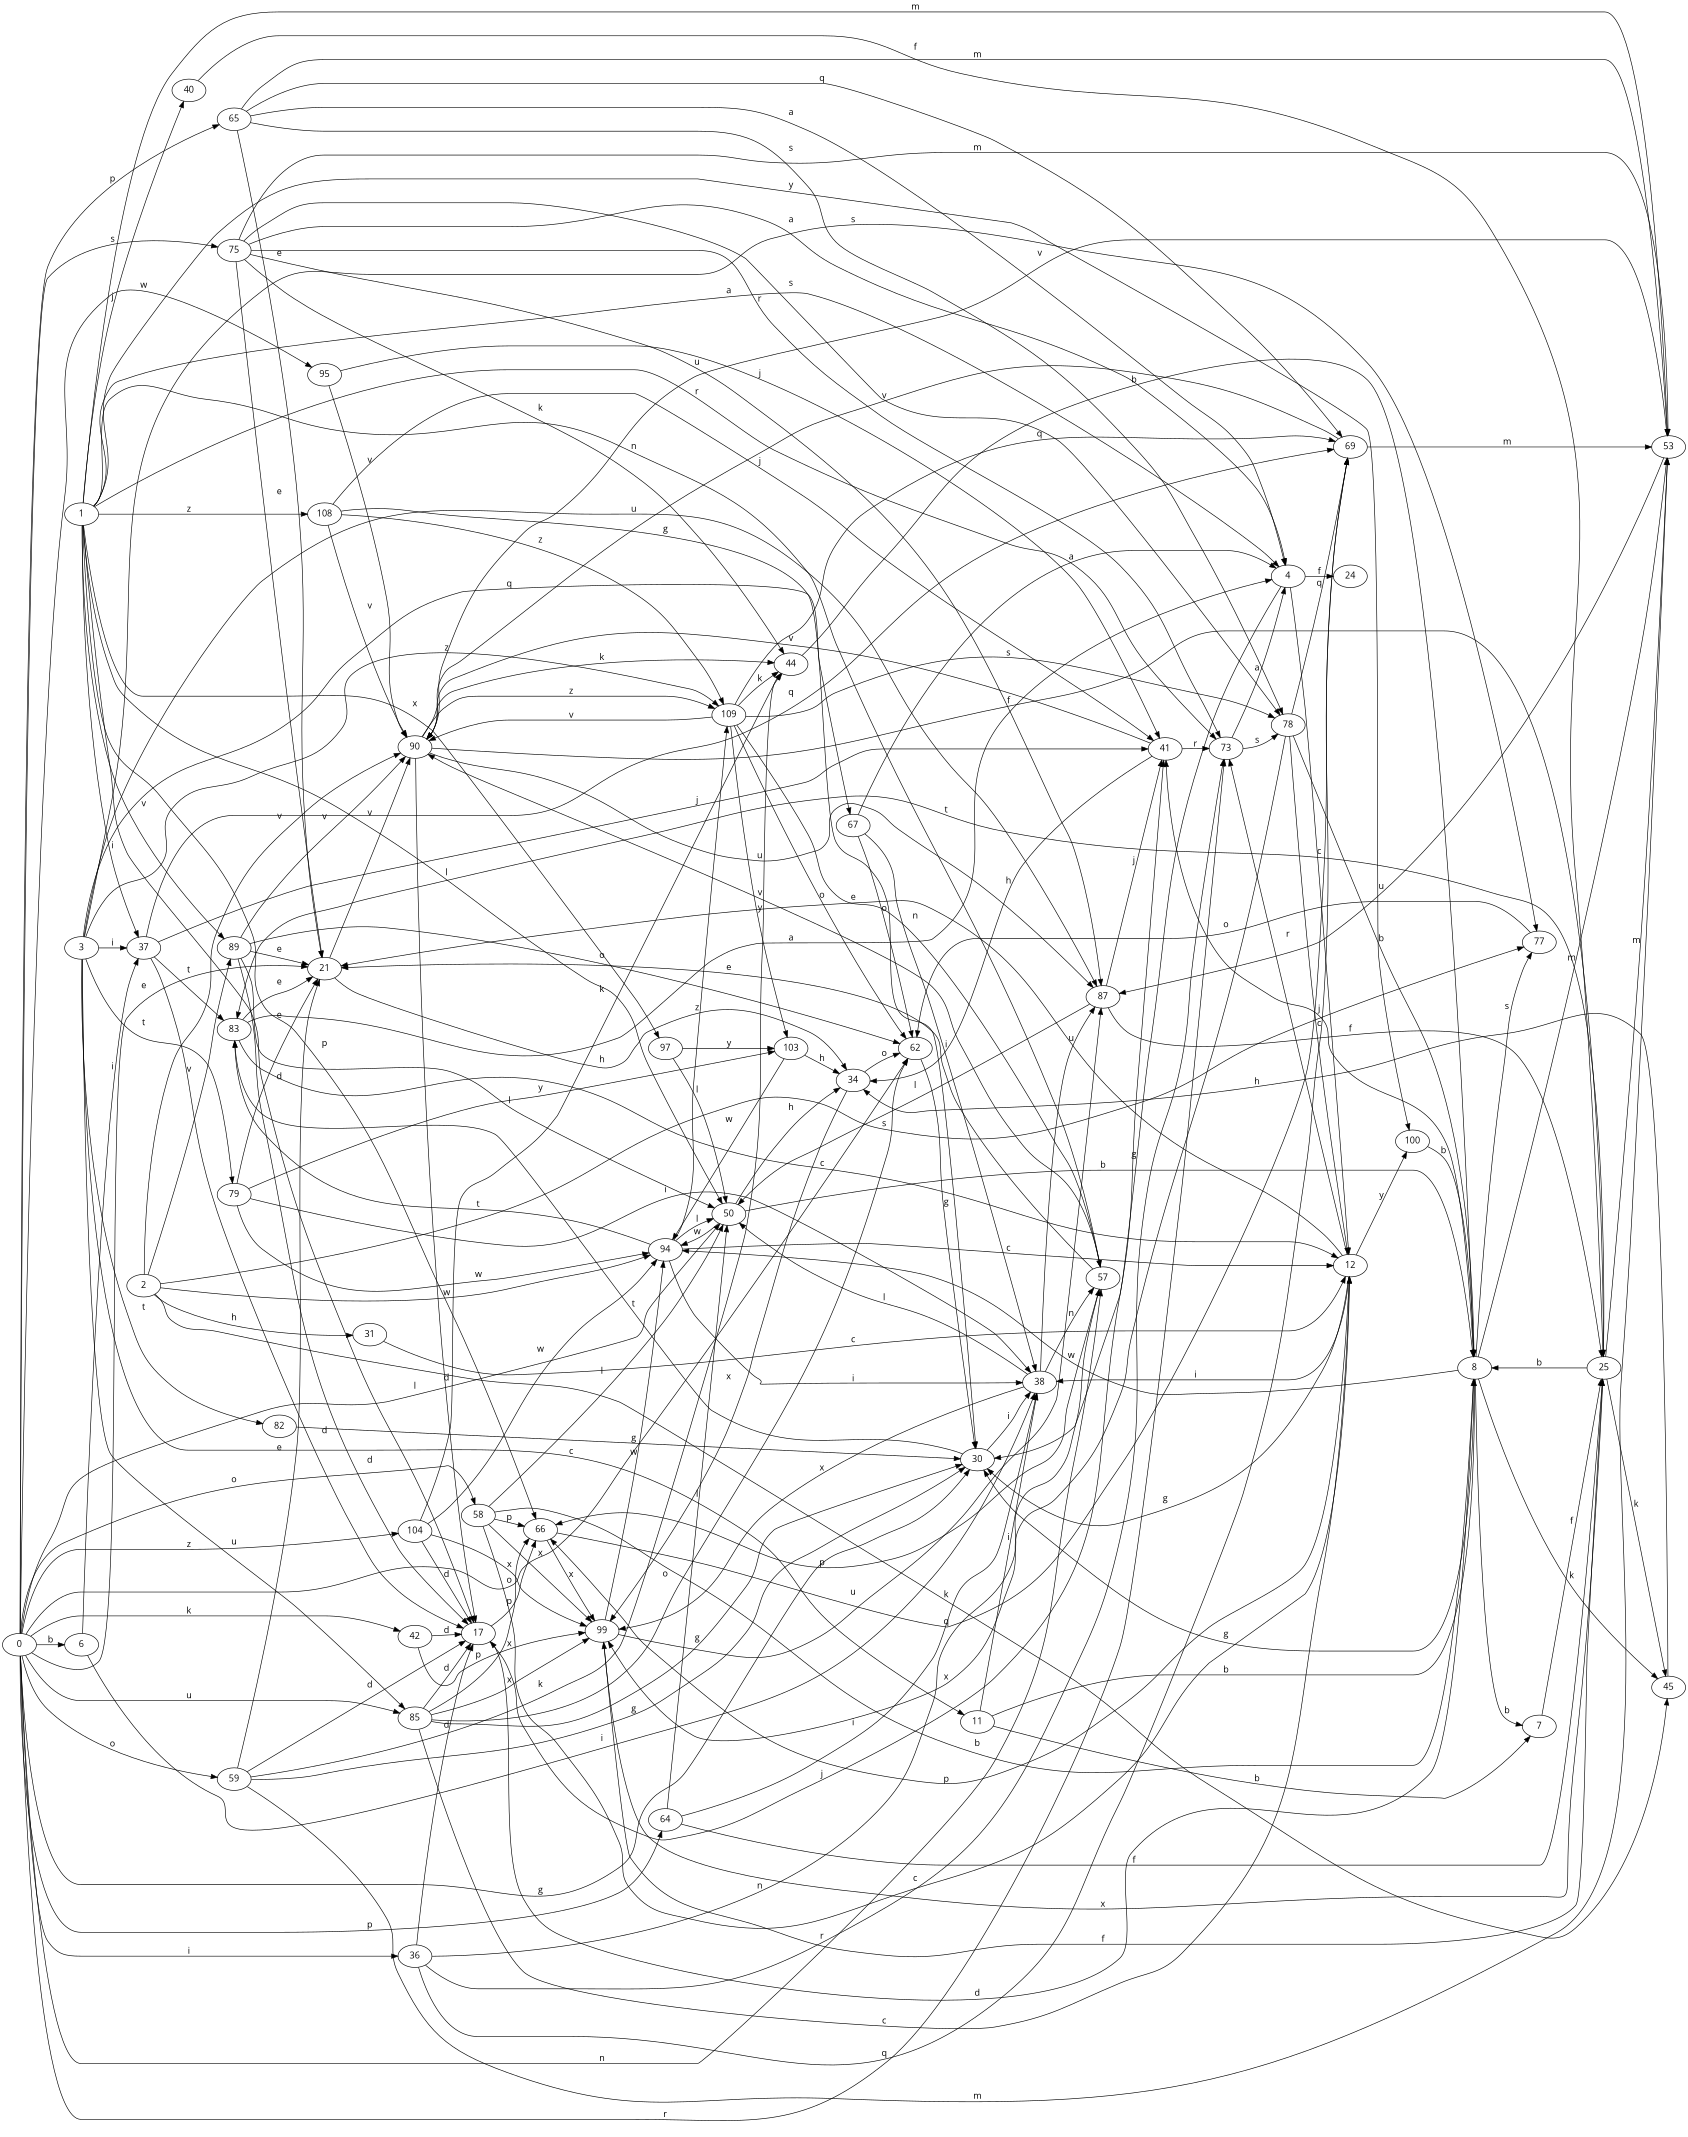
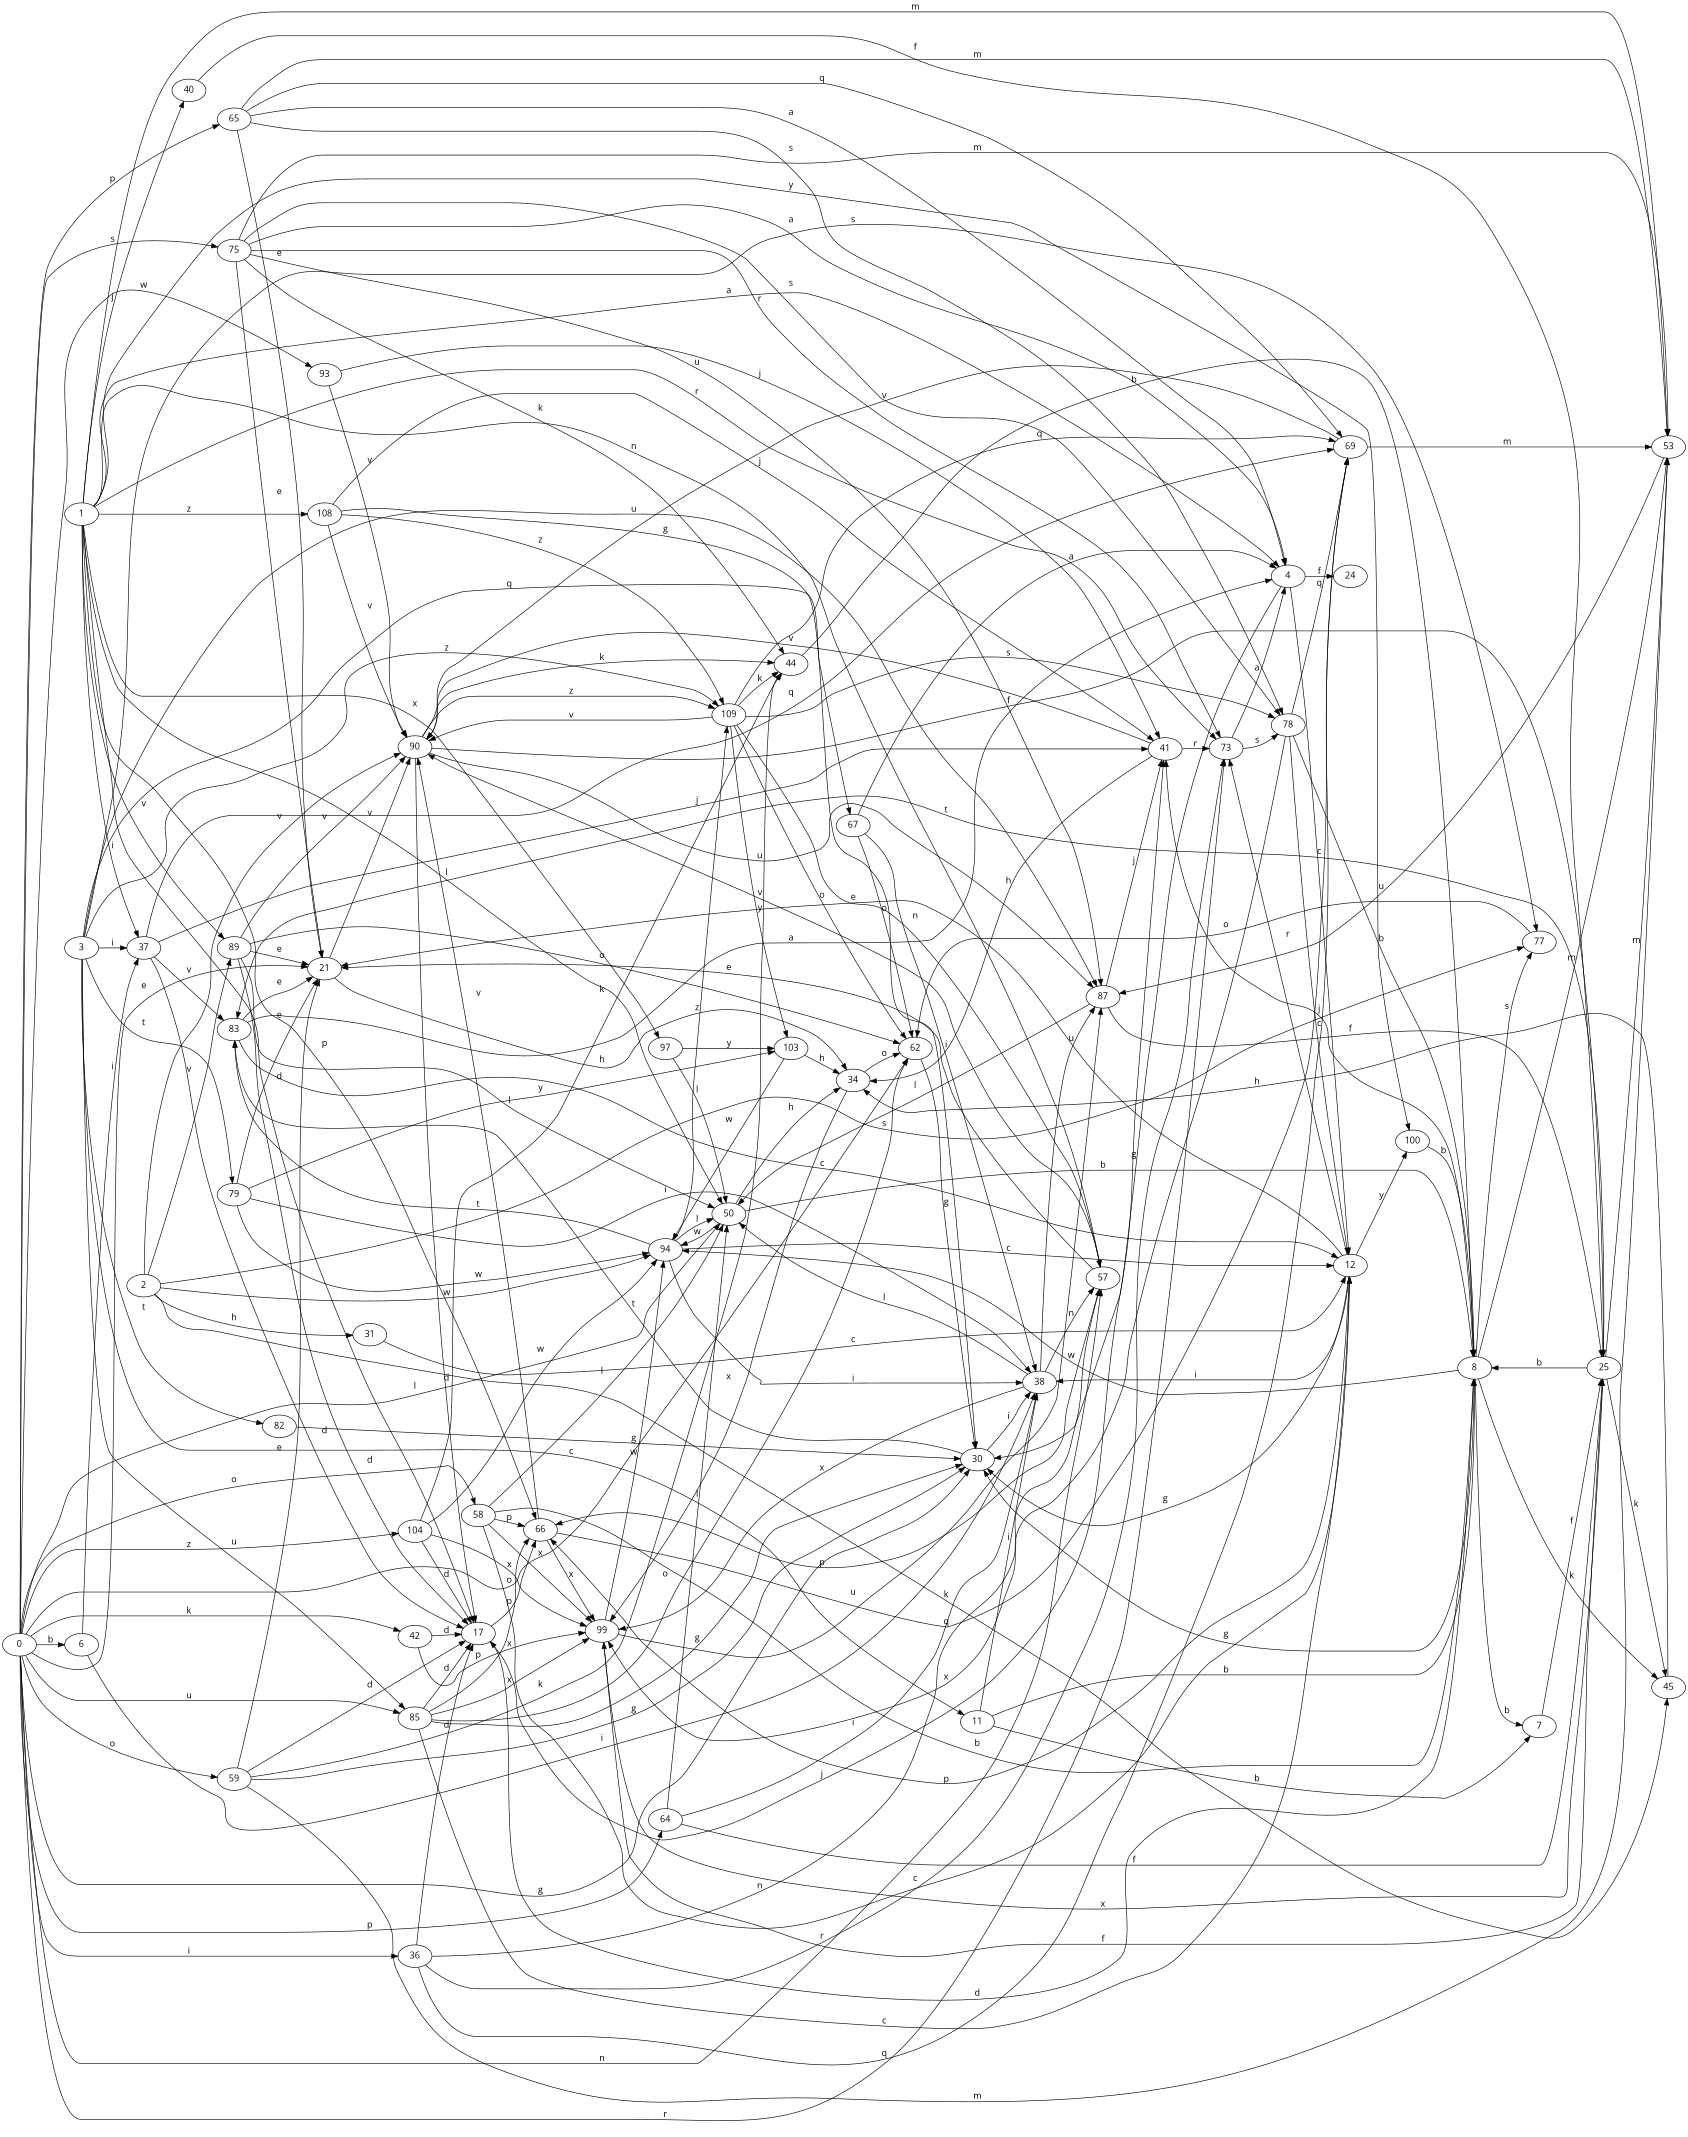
(1021, 279) -> (486, 1140)
(325, 375) -> (325, 375)
(189, 970) -> (189, 970)
